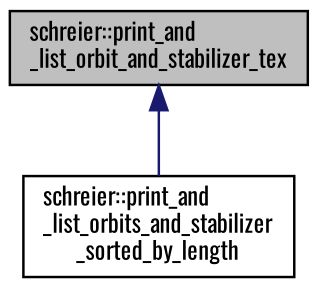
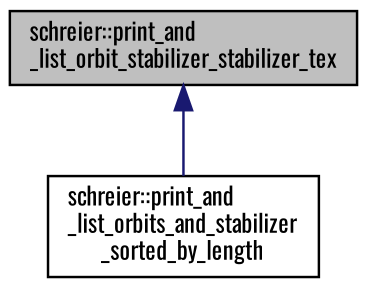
(159, 48) -> (183, 48)
